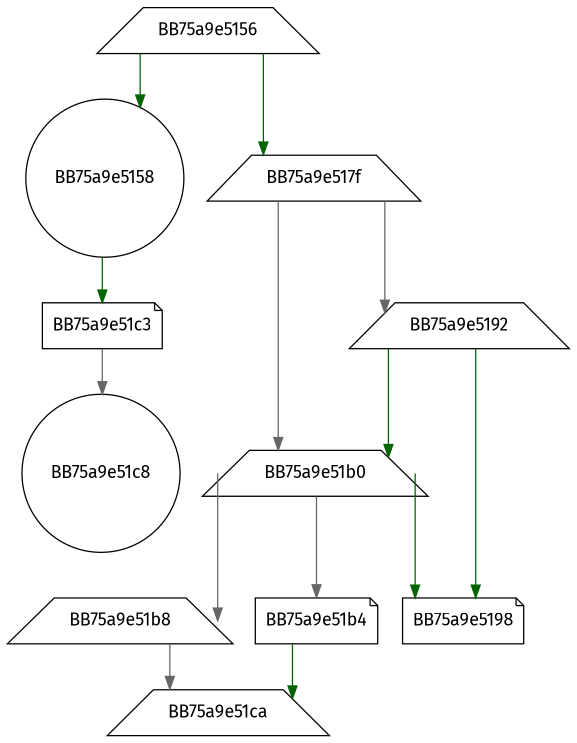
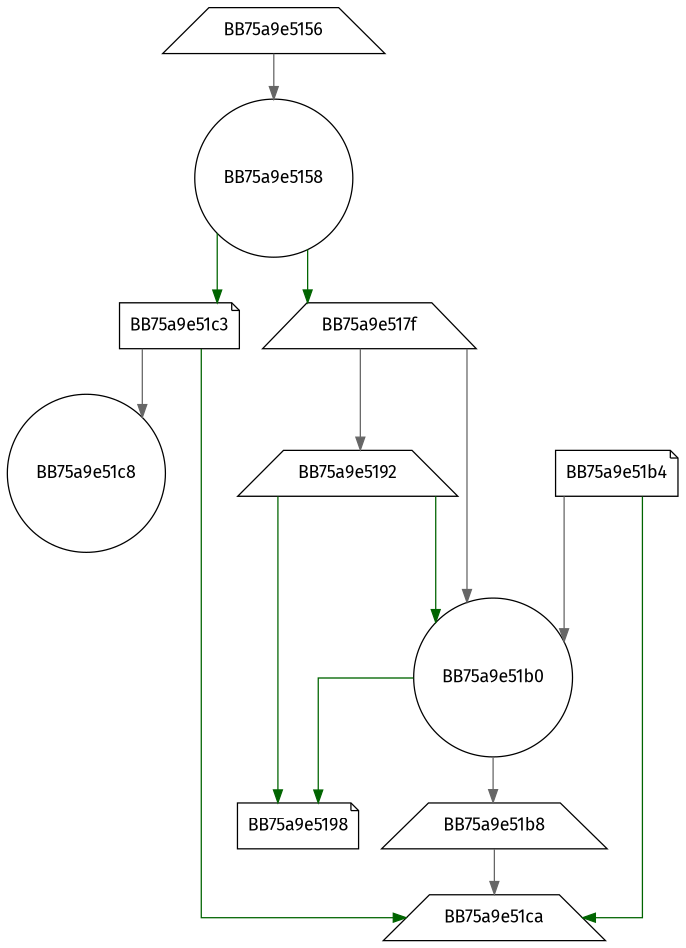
(140, 74) -> (274, 70)
(263, 98) -> (308, 270)
(315, 473) -> (493, 678)
(317, 541) -> (564, 563)
none -> (201, 729)
